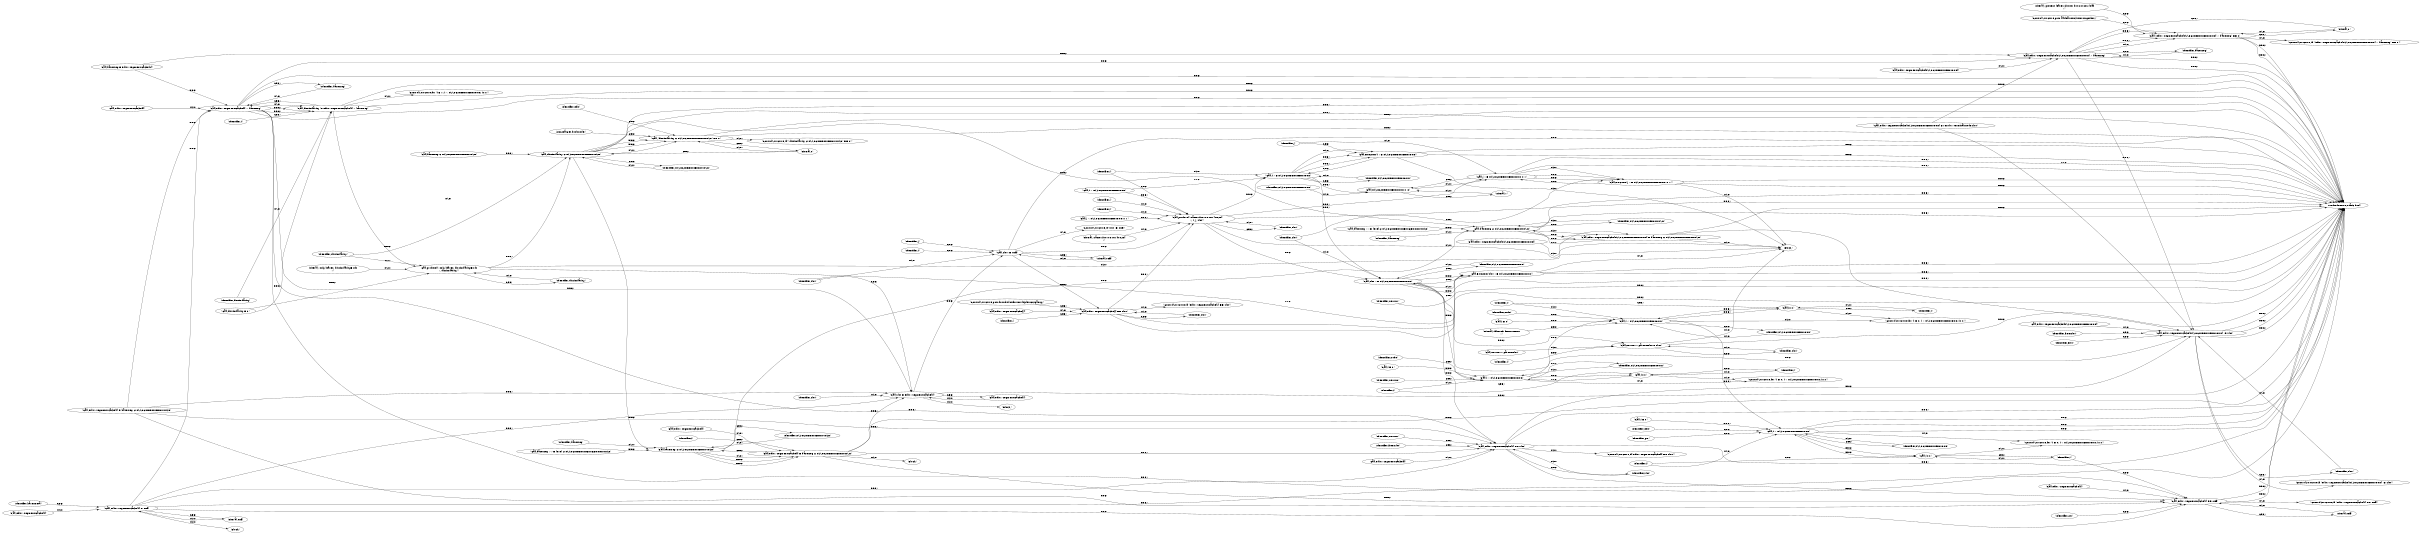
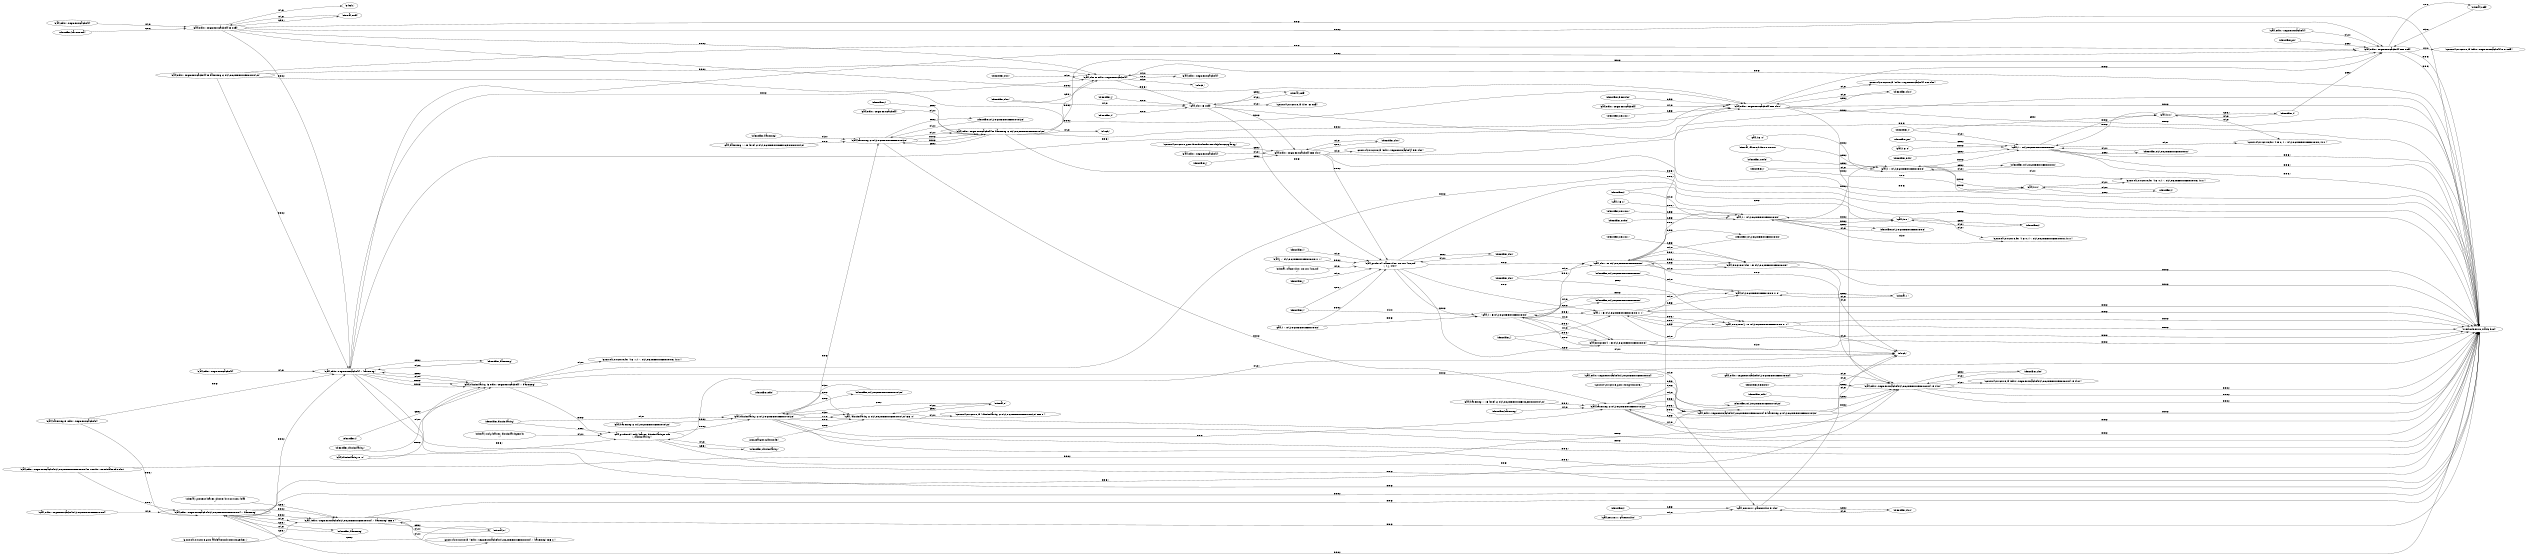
(1127, 62) -> (281, 453)
(571, 132) -> (764, 440)
none -> (1558, 313)
(2031, 316) -> none
none -> (1618, 385)
